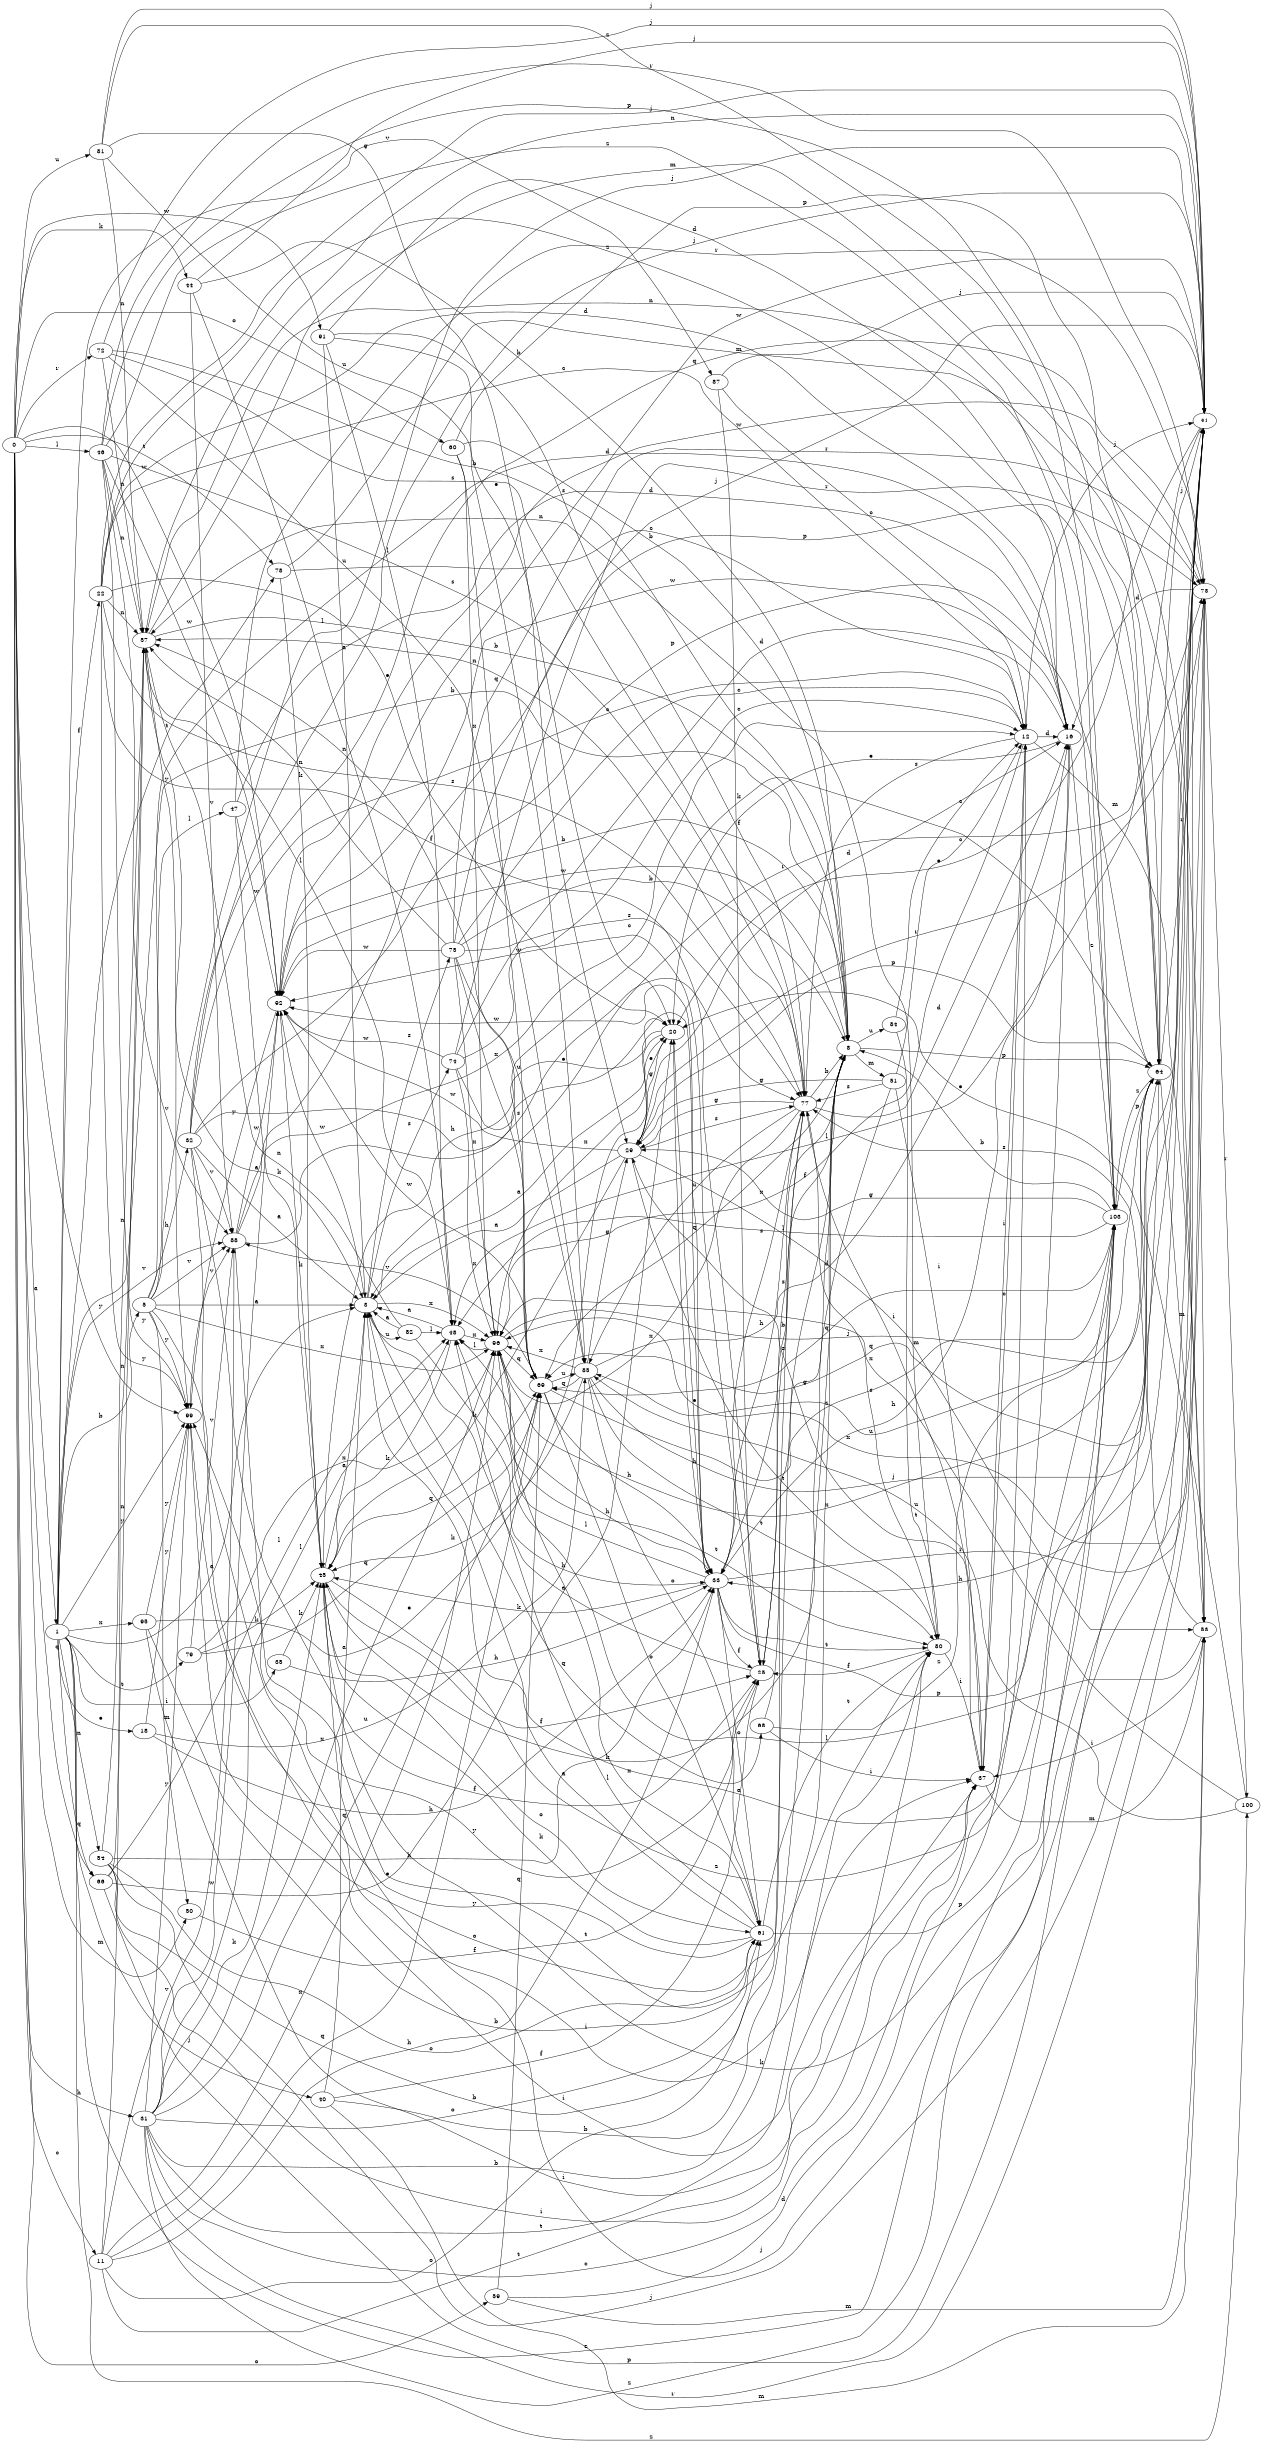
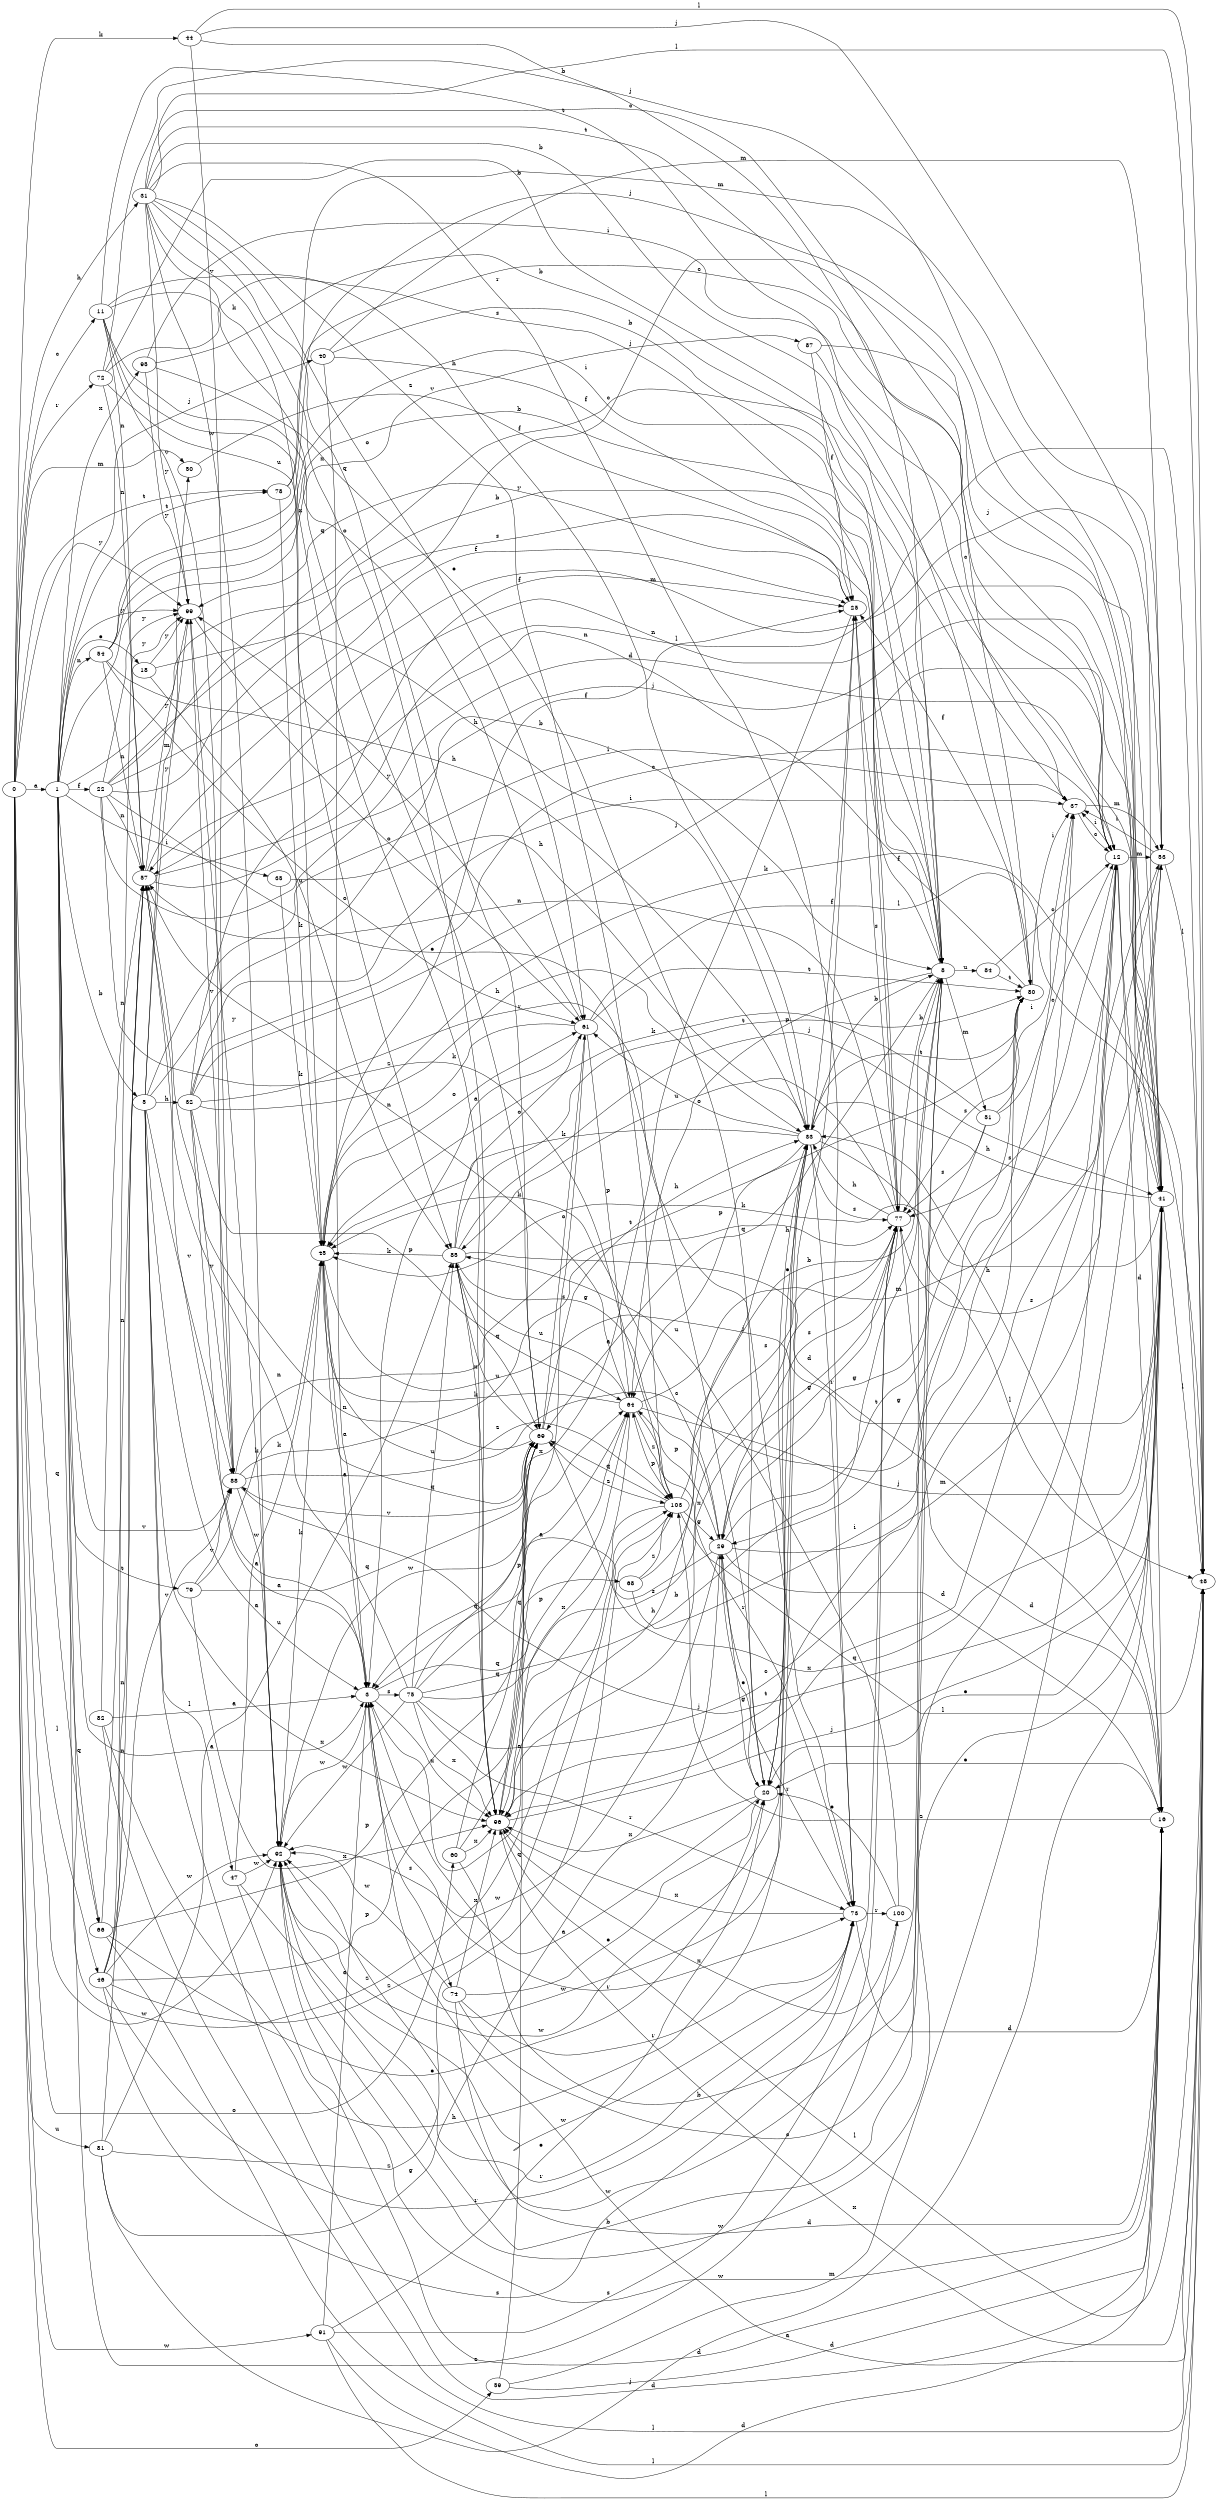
(695, 361) -> (519, 1007)
(496, 1054) -> (476, 1606)
(378, 1331) -> none
(922, 1414) -> none
